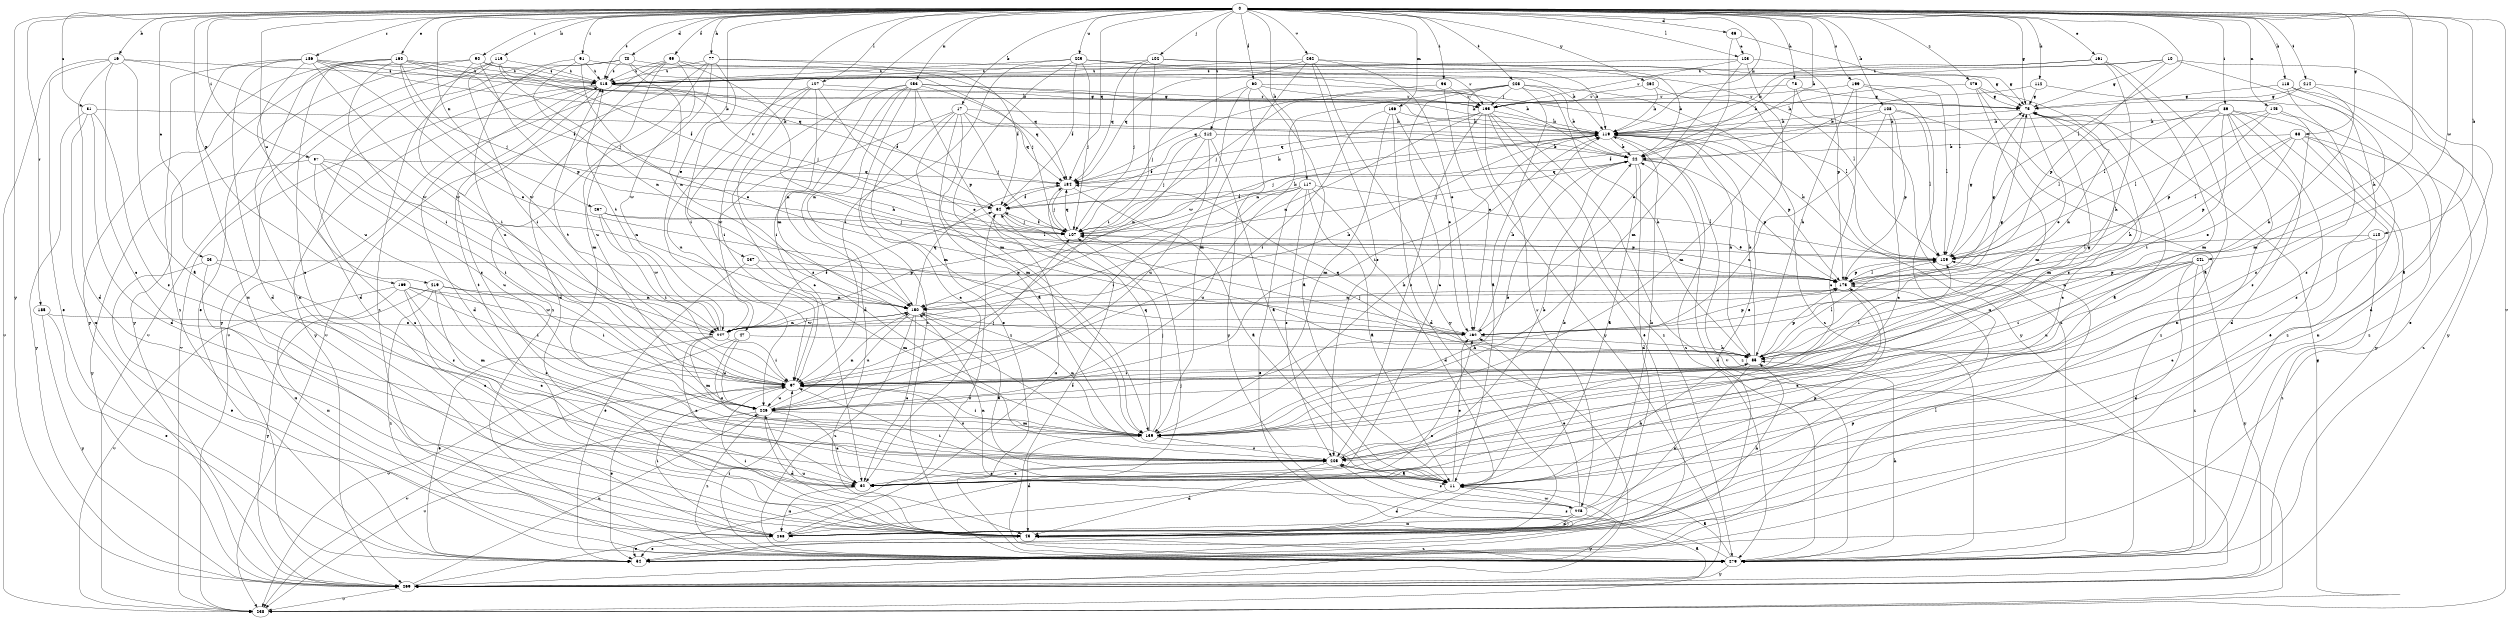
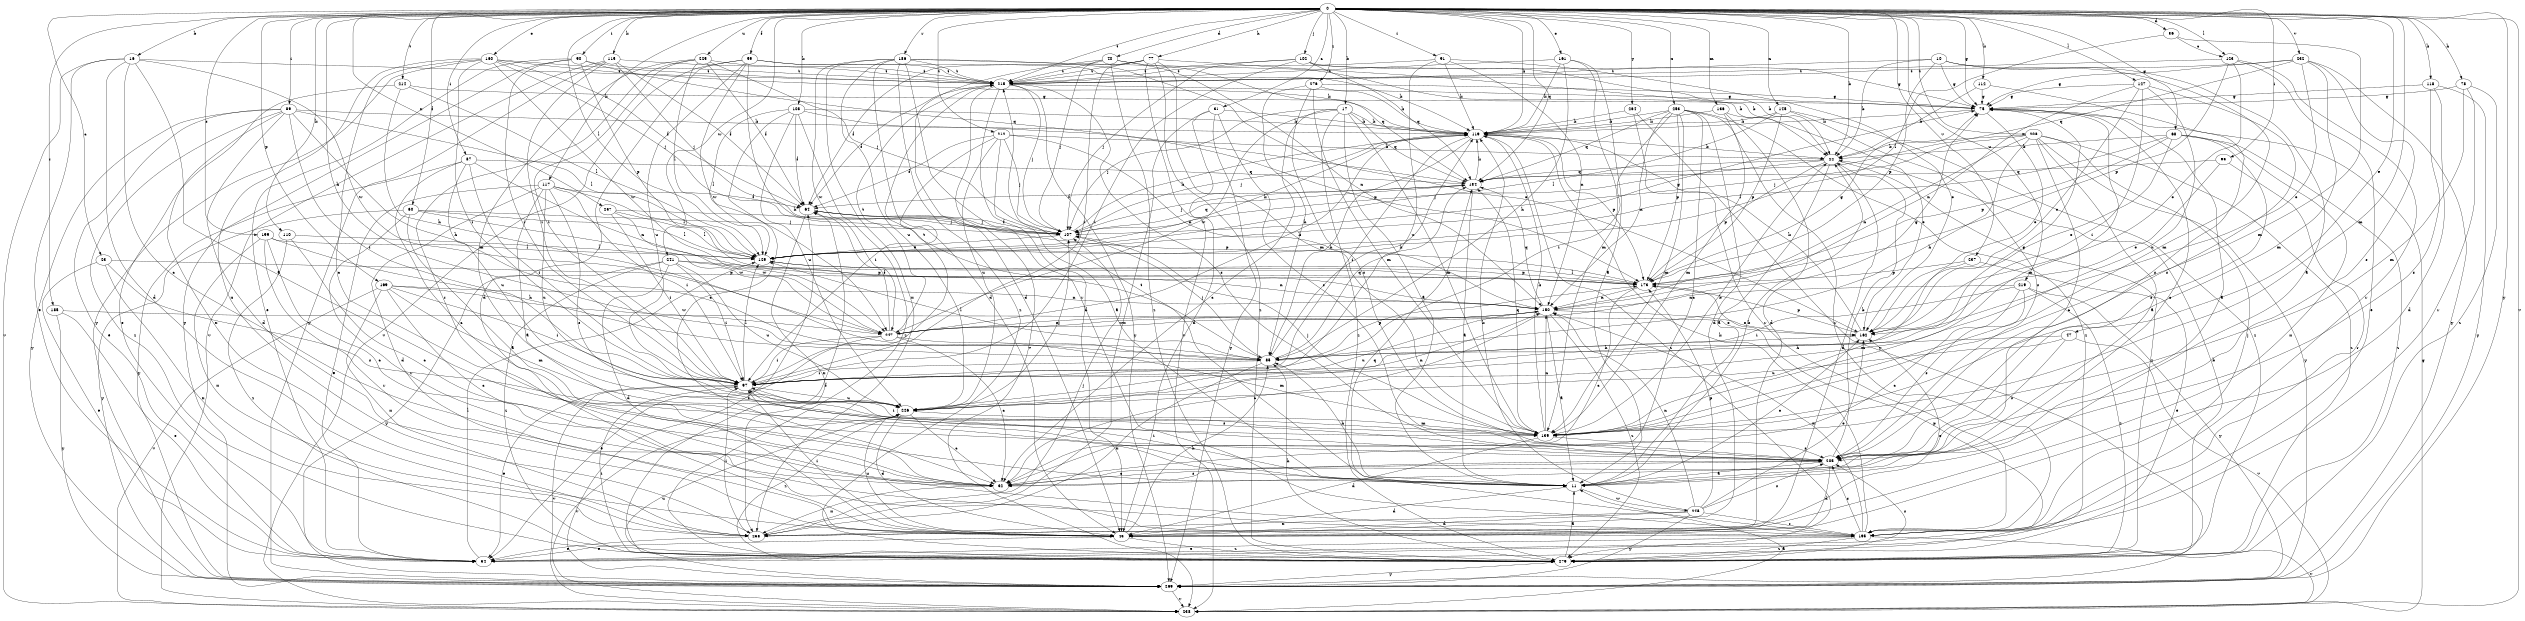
(1128, 310) -> (906, 244)
(1535, 312) -> (1781, 524)
